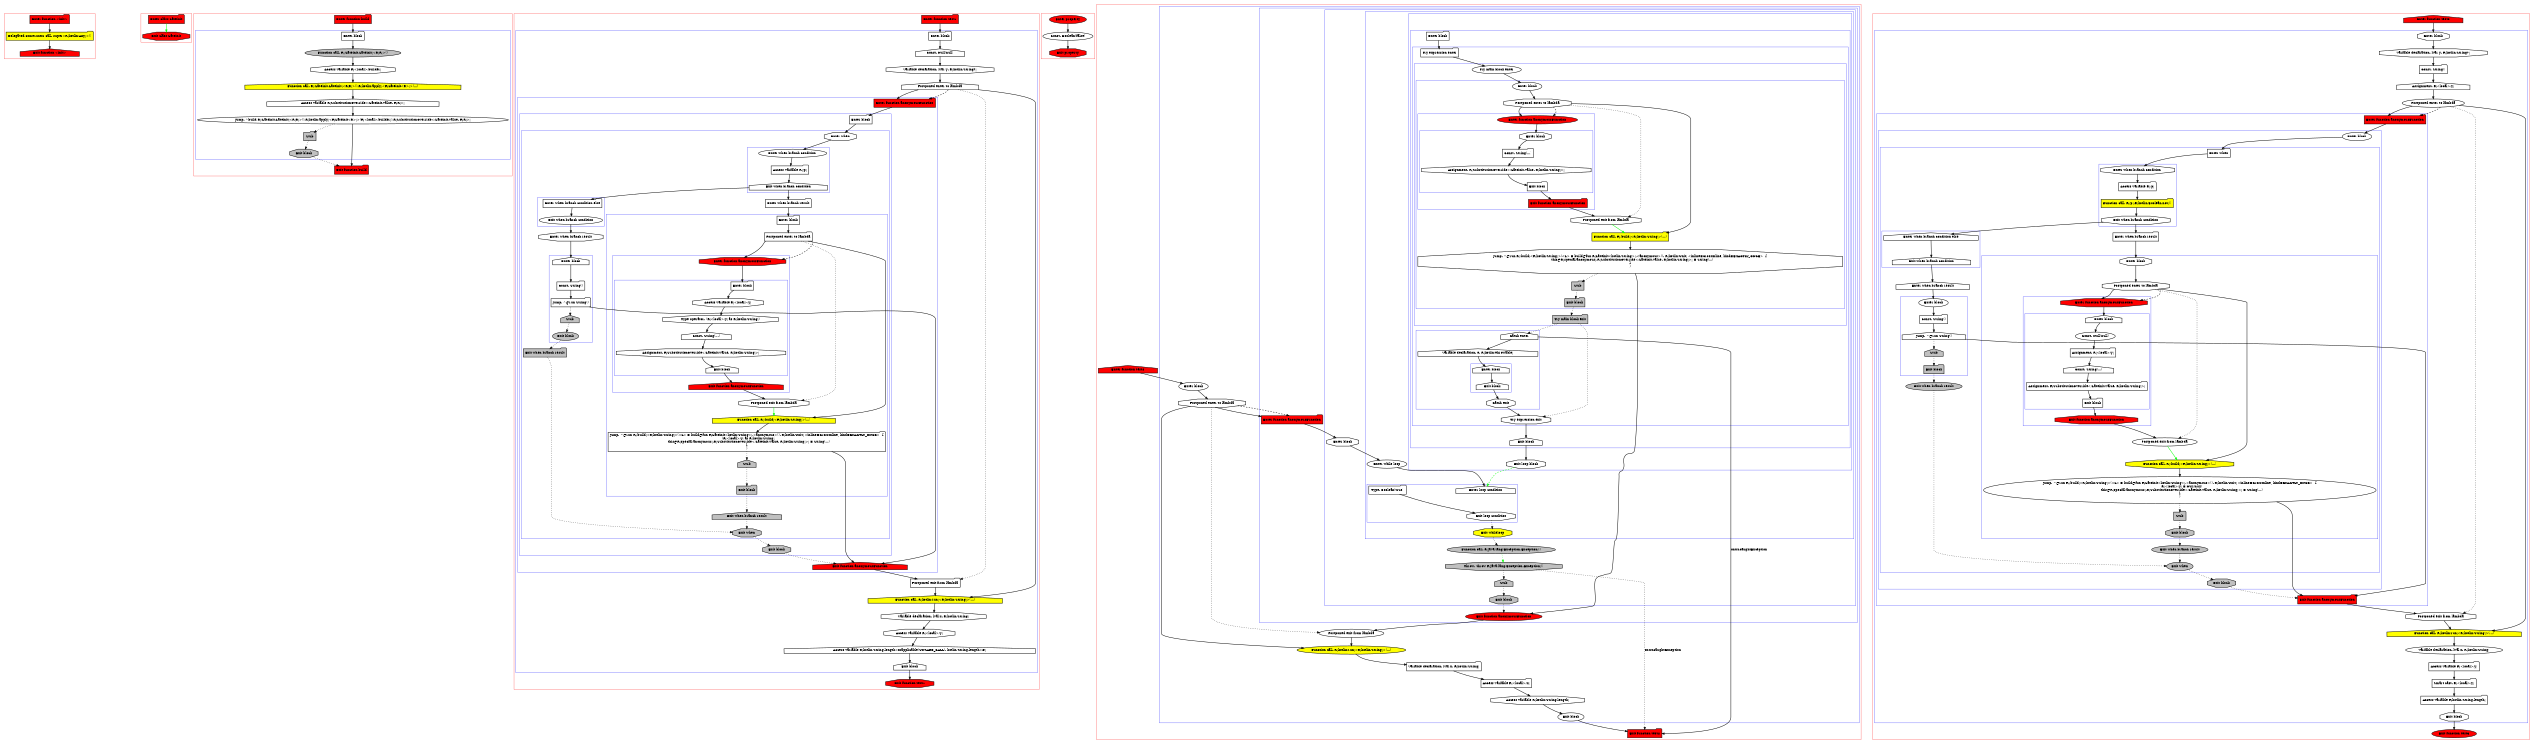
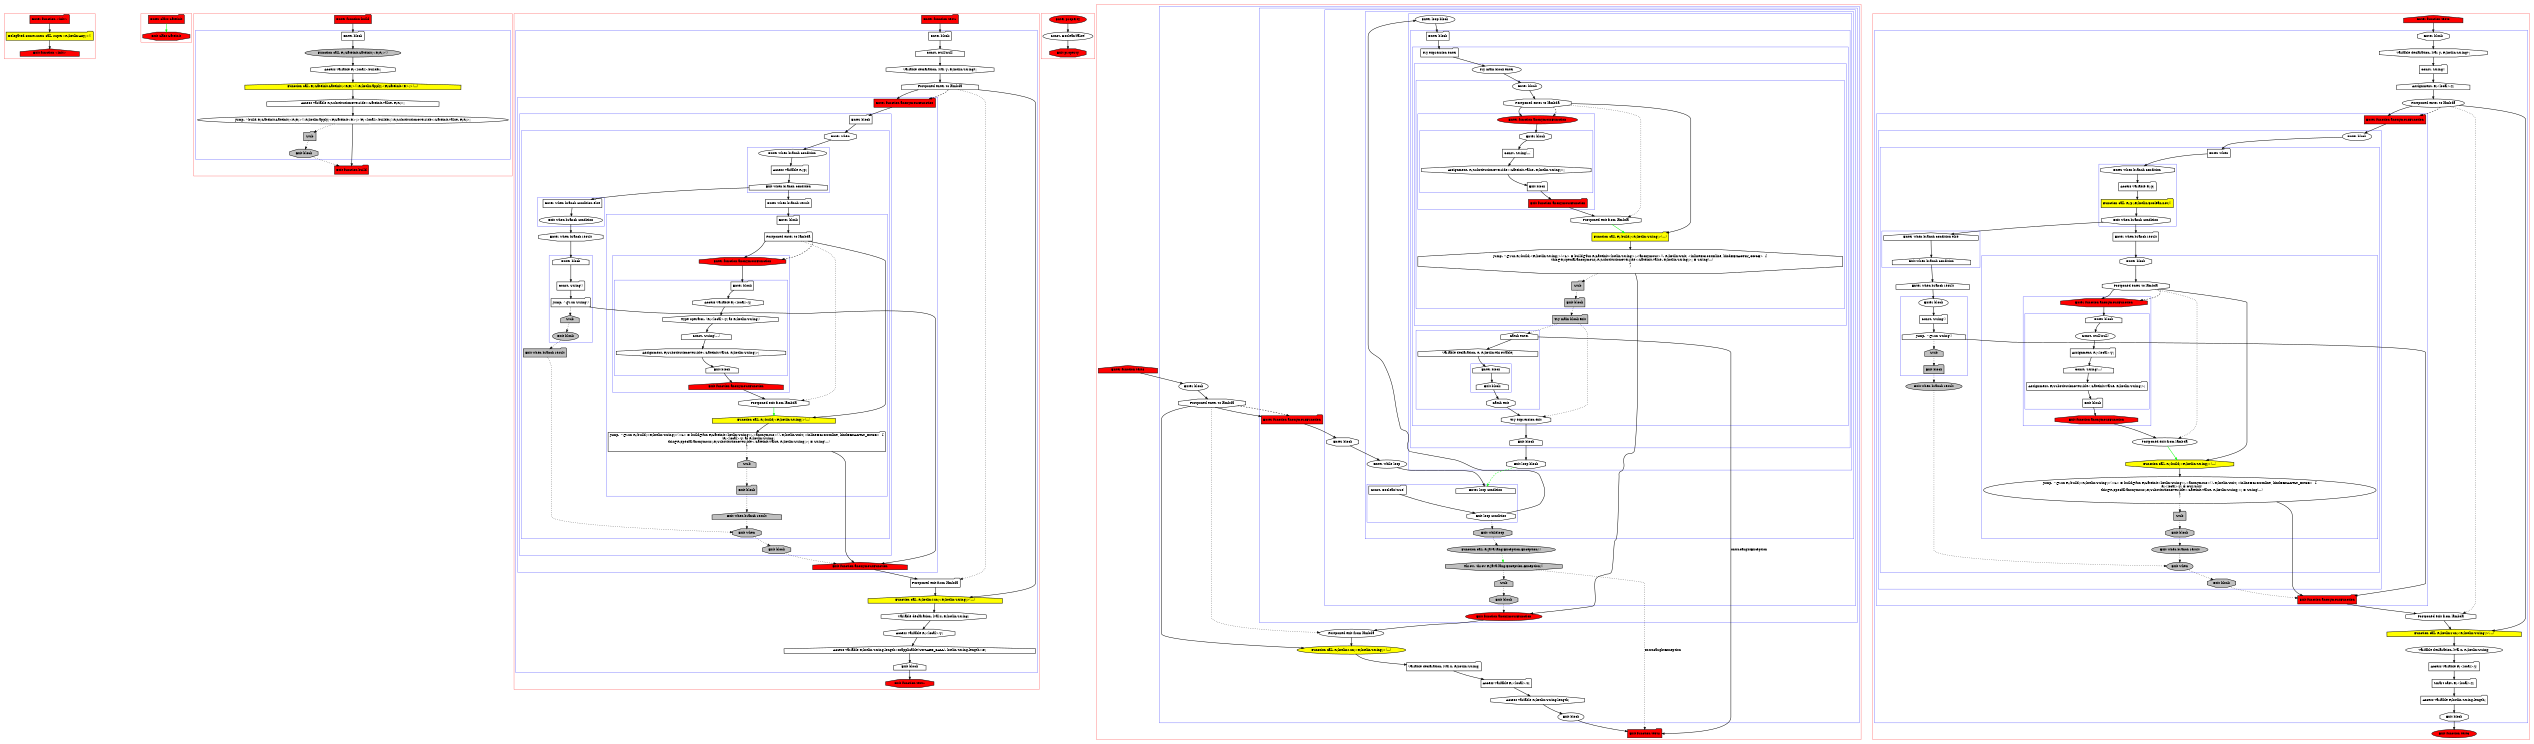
none -> (1435, 19)
(1388, 490) -> (1388, 490)
(1493, 533) -> (1493, 533)
